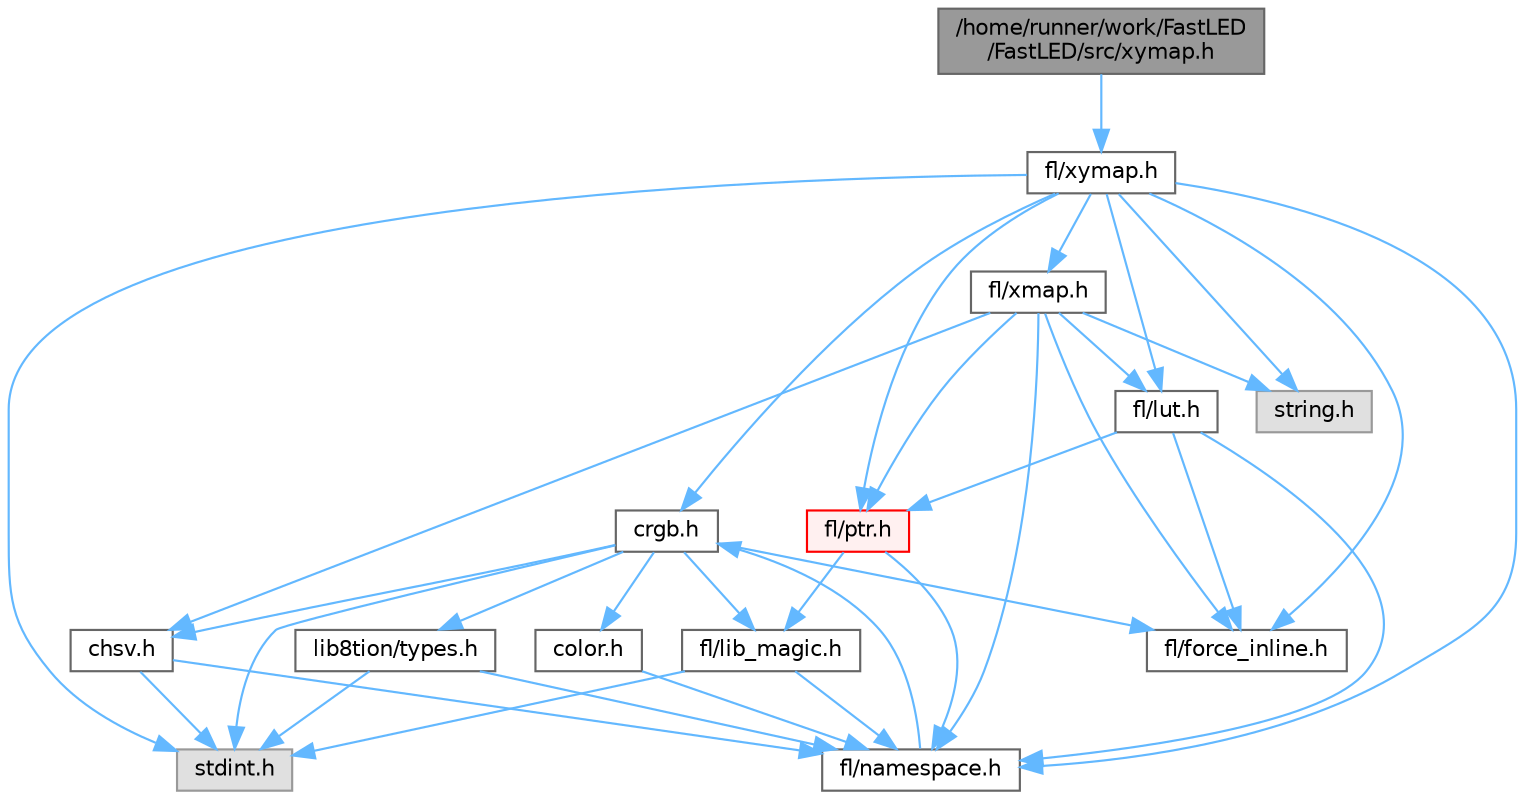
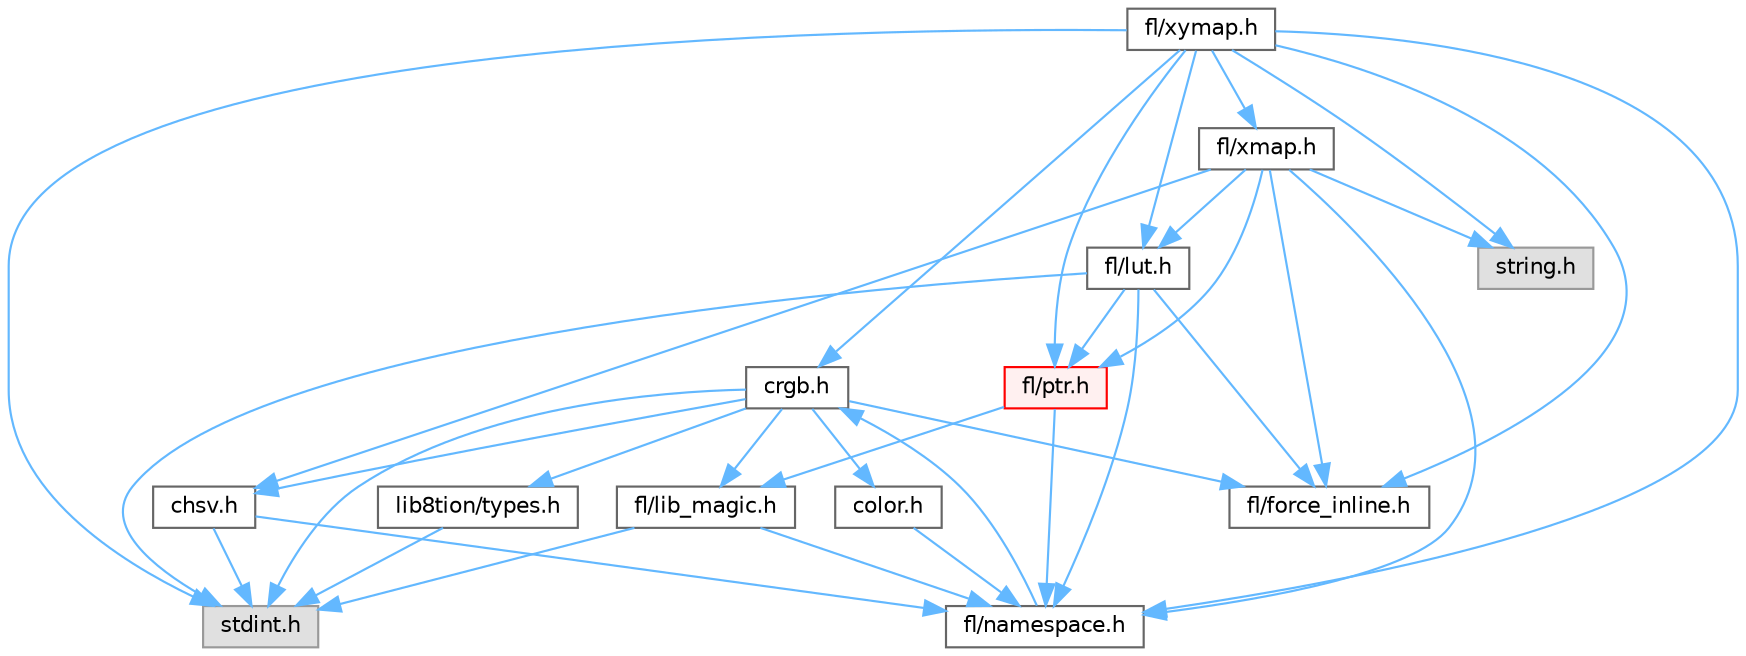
(1101, 41) -> none
none -> (523, 339)
(647, 708) -> none
